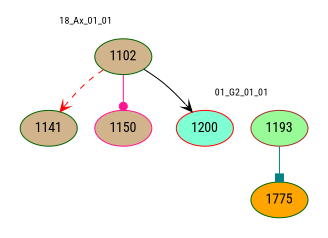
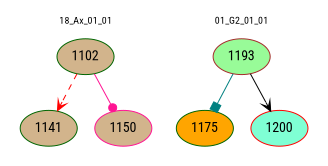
(175, 93) -> (258, 88)
(279, 200) -> (205, 128)
